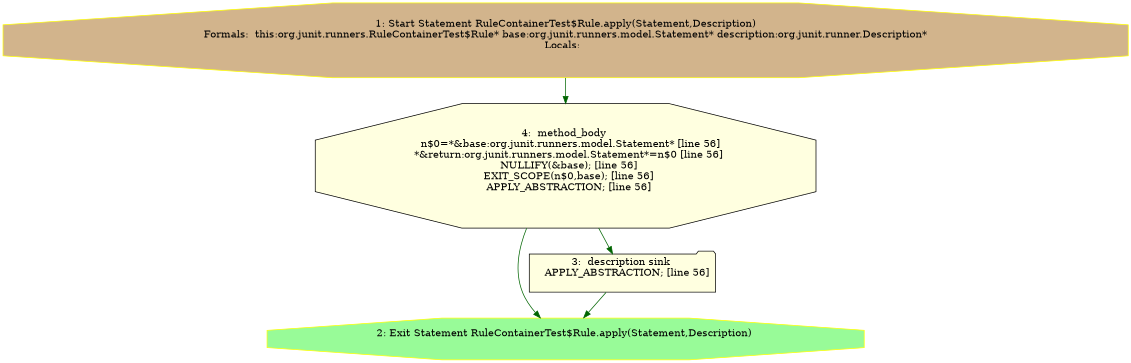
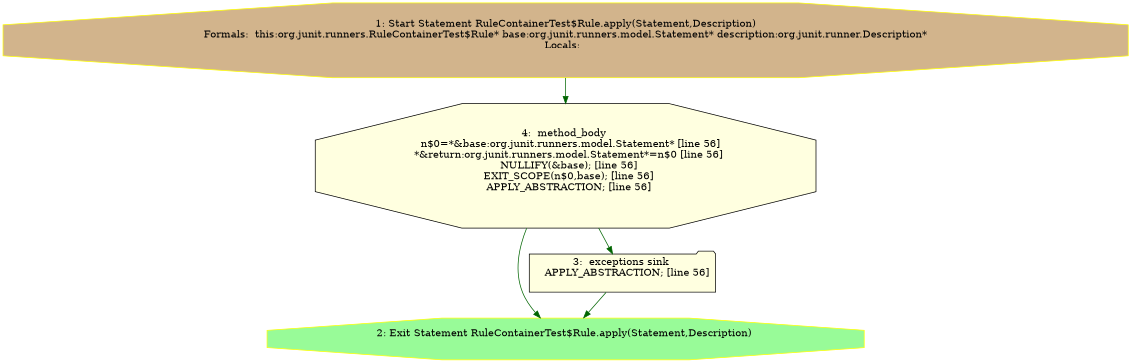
(622, 273) -> (622, 273)
